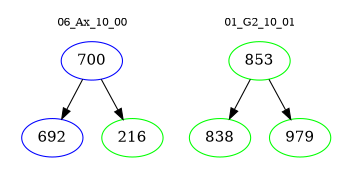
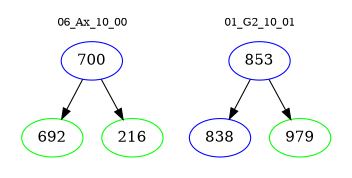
(260, 61) -> (260, 61)
(52, 138) -> (52, 138)
(220, 138) -> (220, 138)
